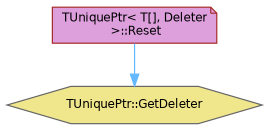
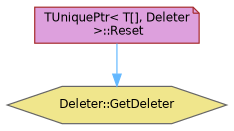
(135, 105) -> (117, 105)
